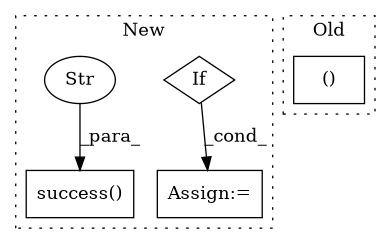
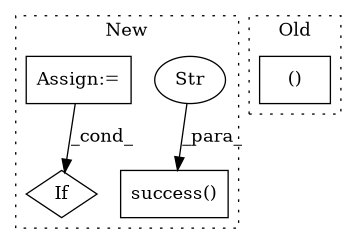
(204, 130) -> (71, 131)
